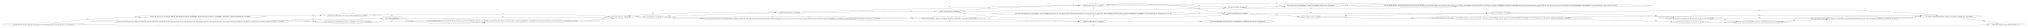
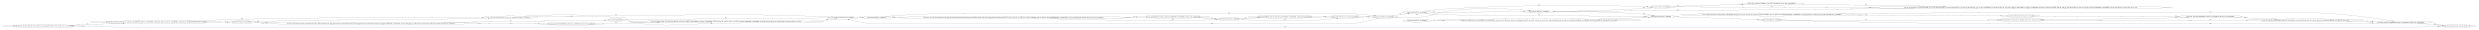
(1311, 17) -> none
none -> (1345, 17)
none -> (1417, 21)
none -> (242, 22)
